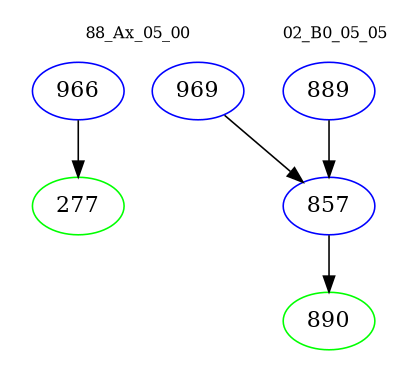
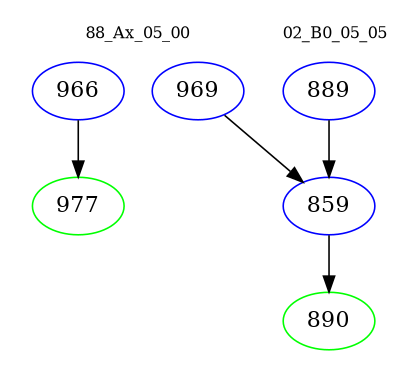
(78, 206) -> (78, 206)
(329, 206) -> (329, 206)
